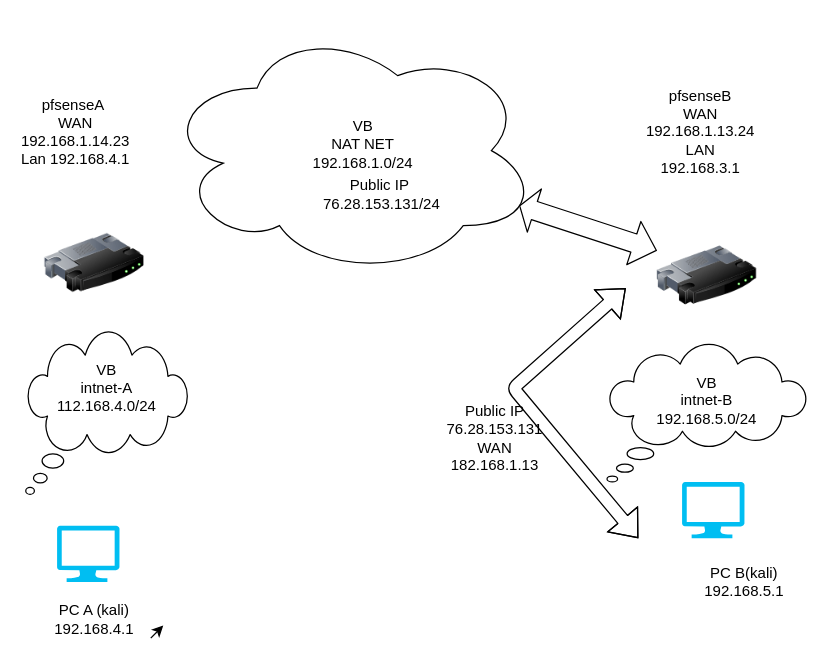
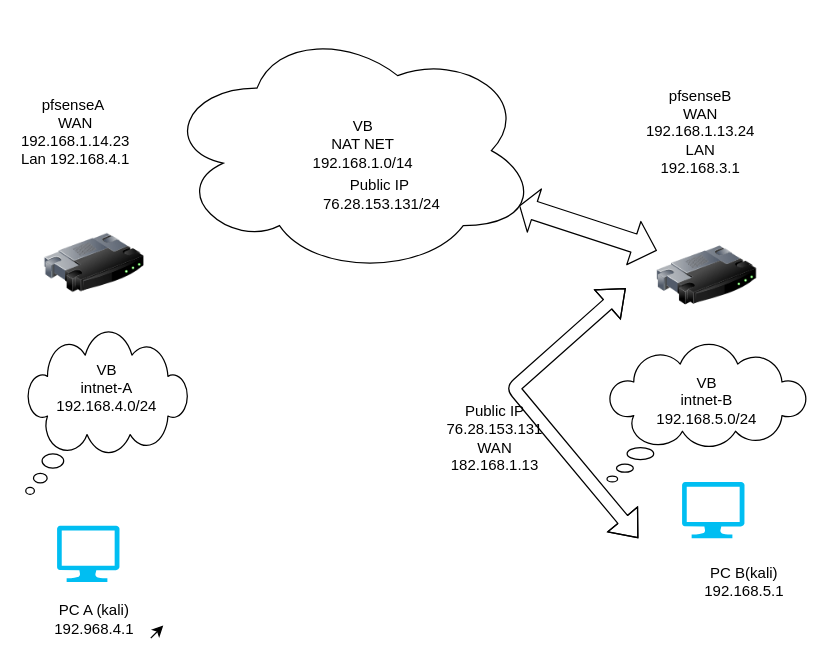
(363, 144) -> (363, 144)
(107, 388) -> (107, 388)
(94, 619) -> (94, 619)
